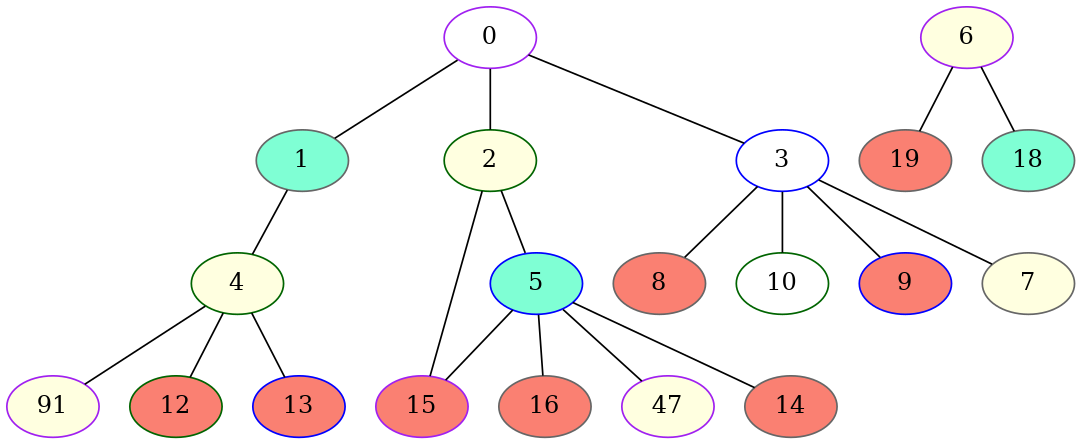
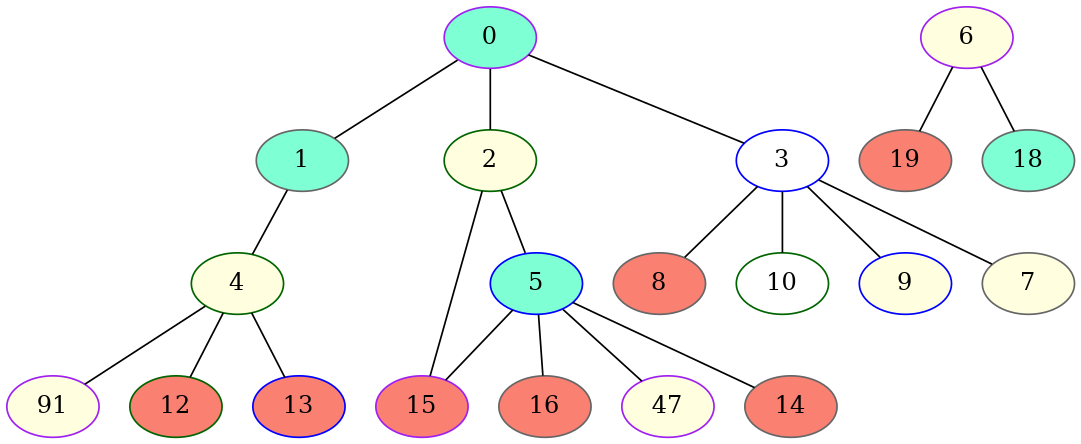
(490, 38) -> (490, 38)
(905, 284) -> (905, 284)
